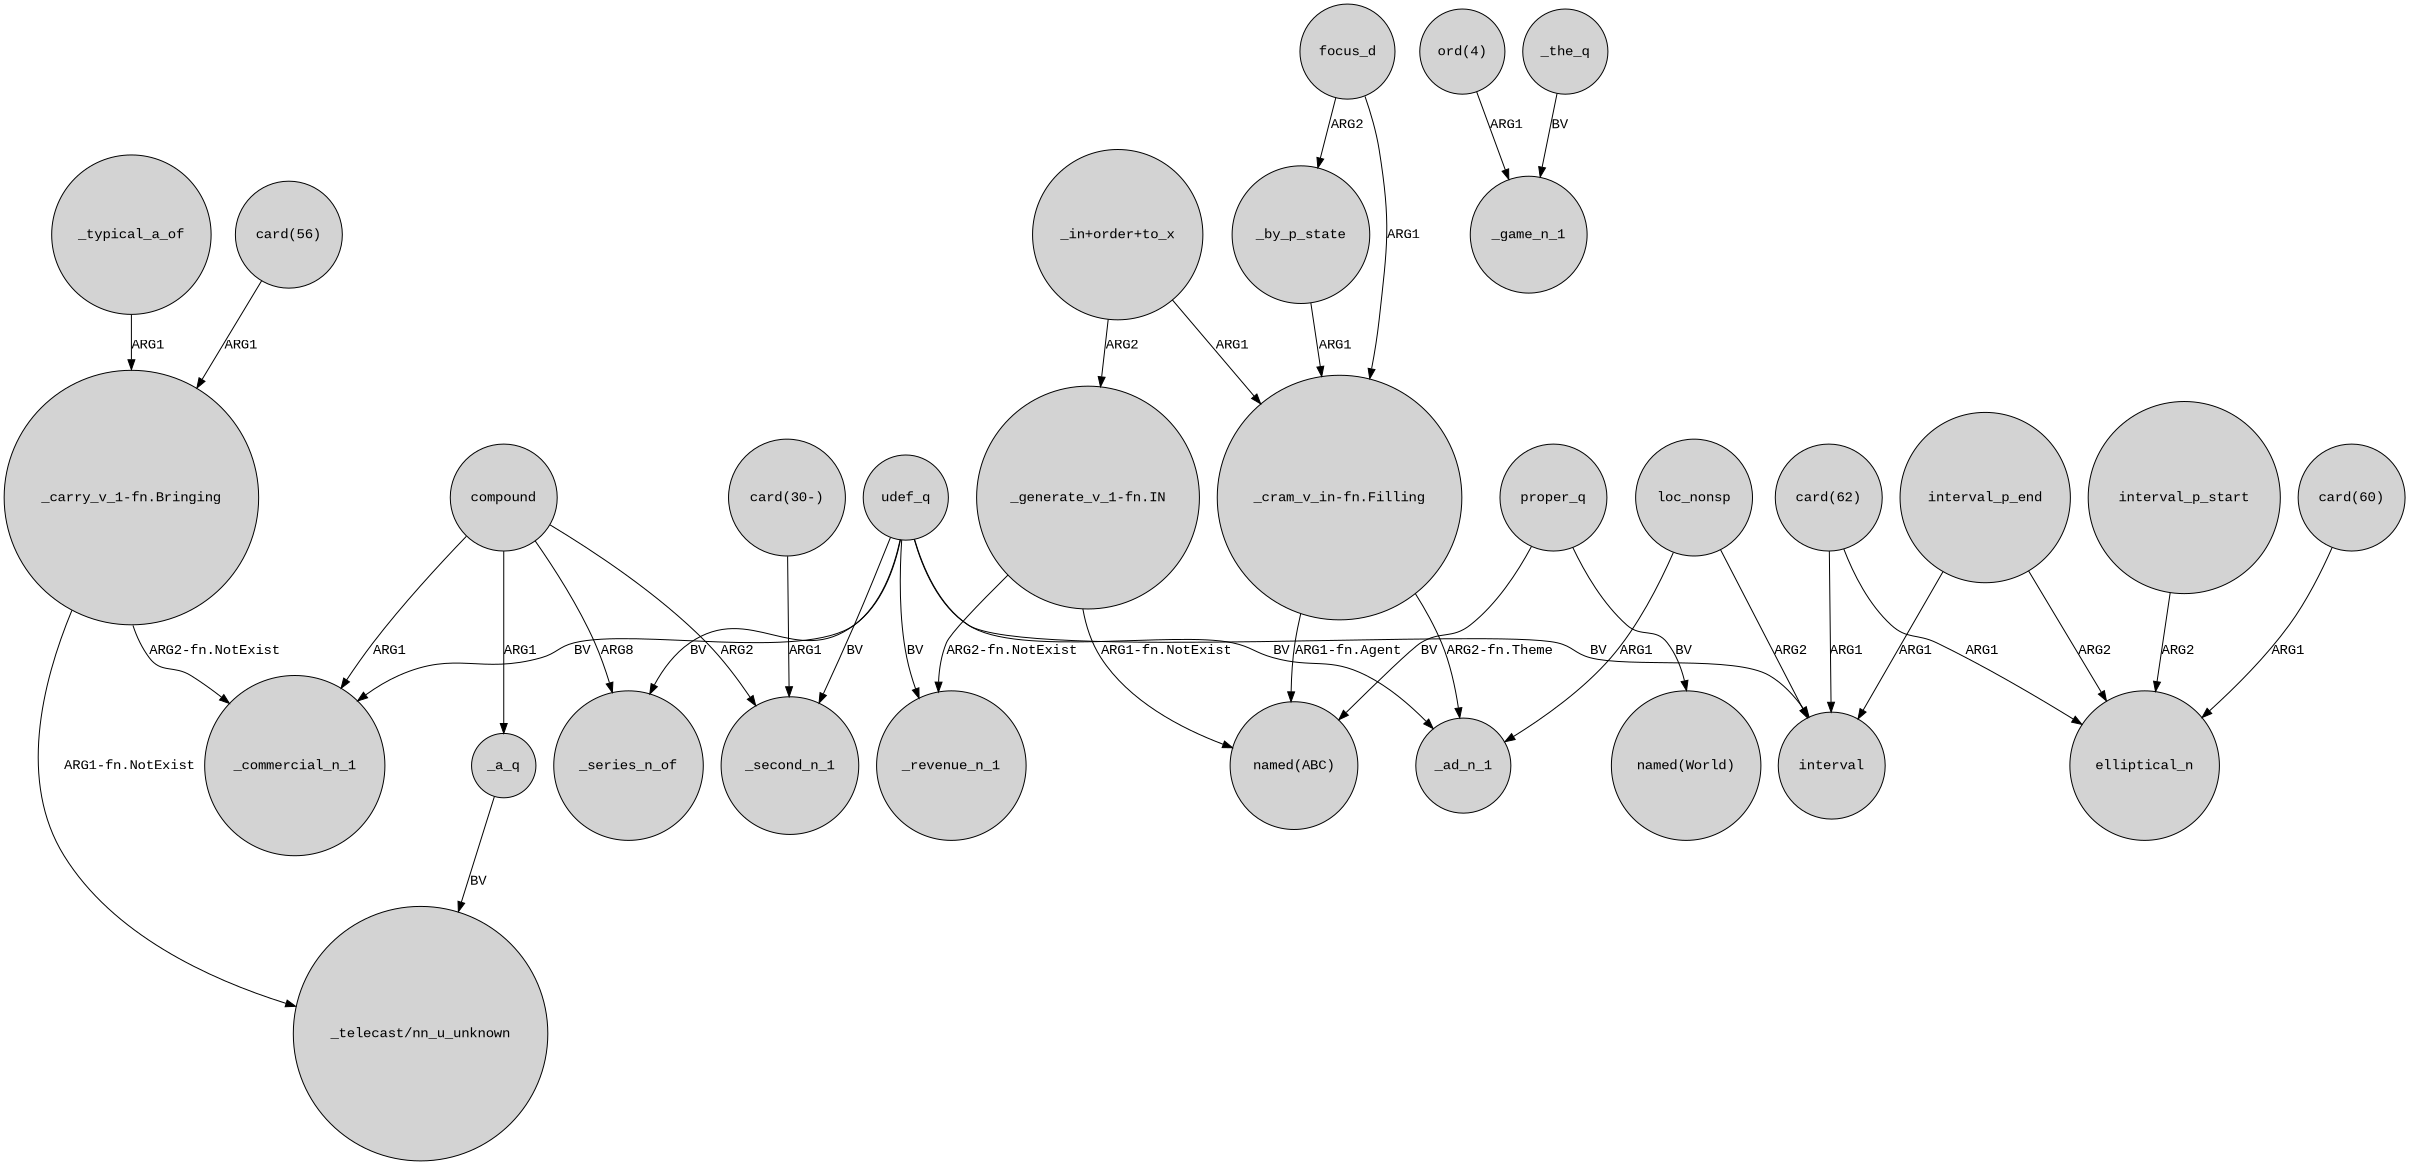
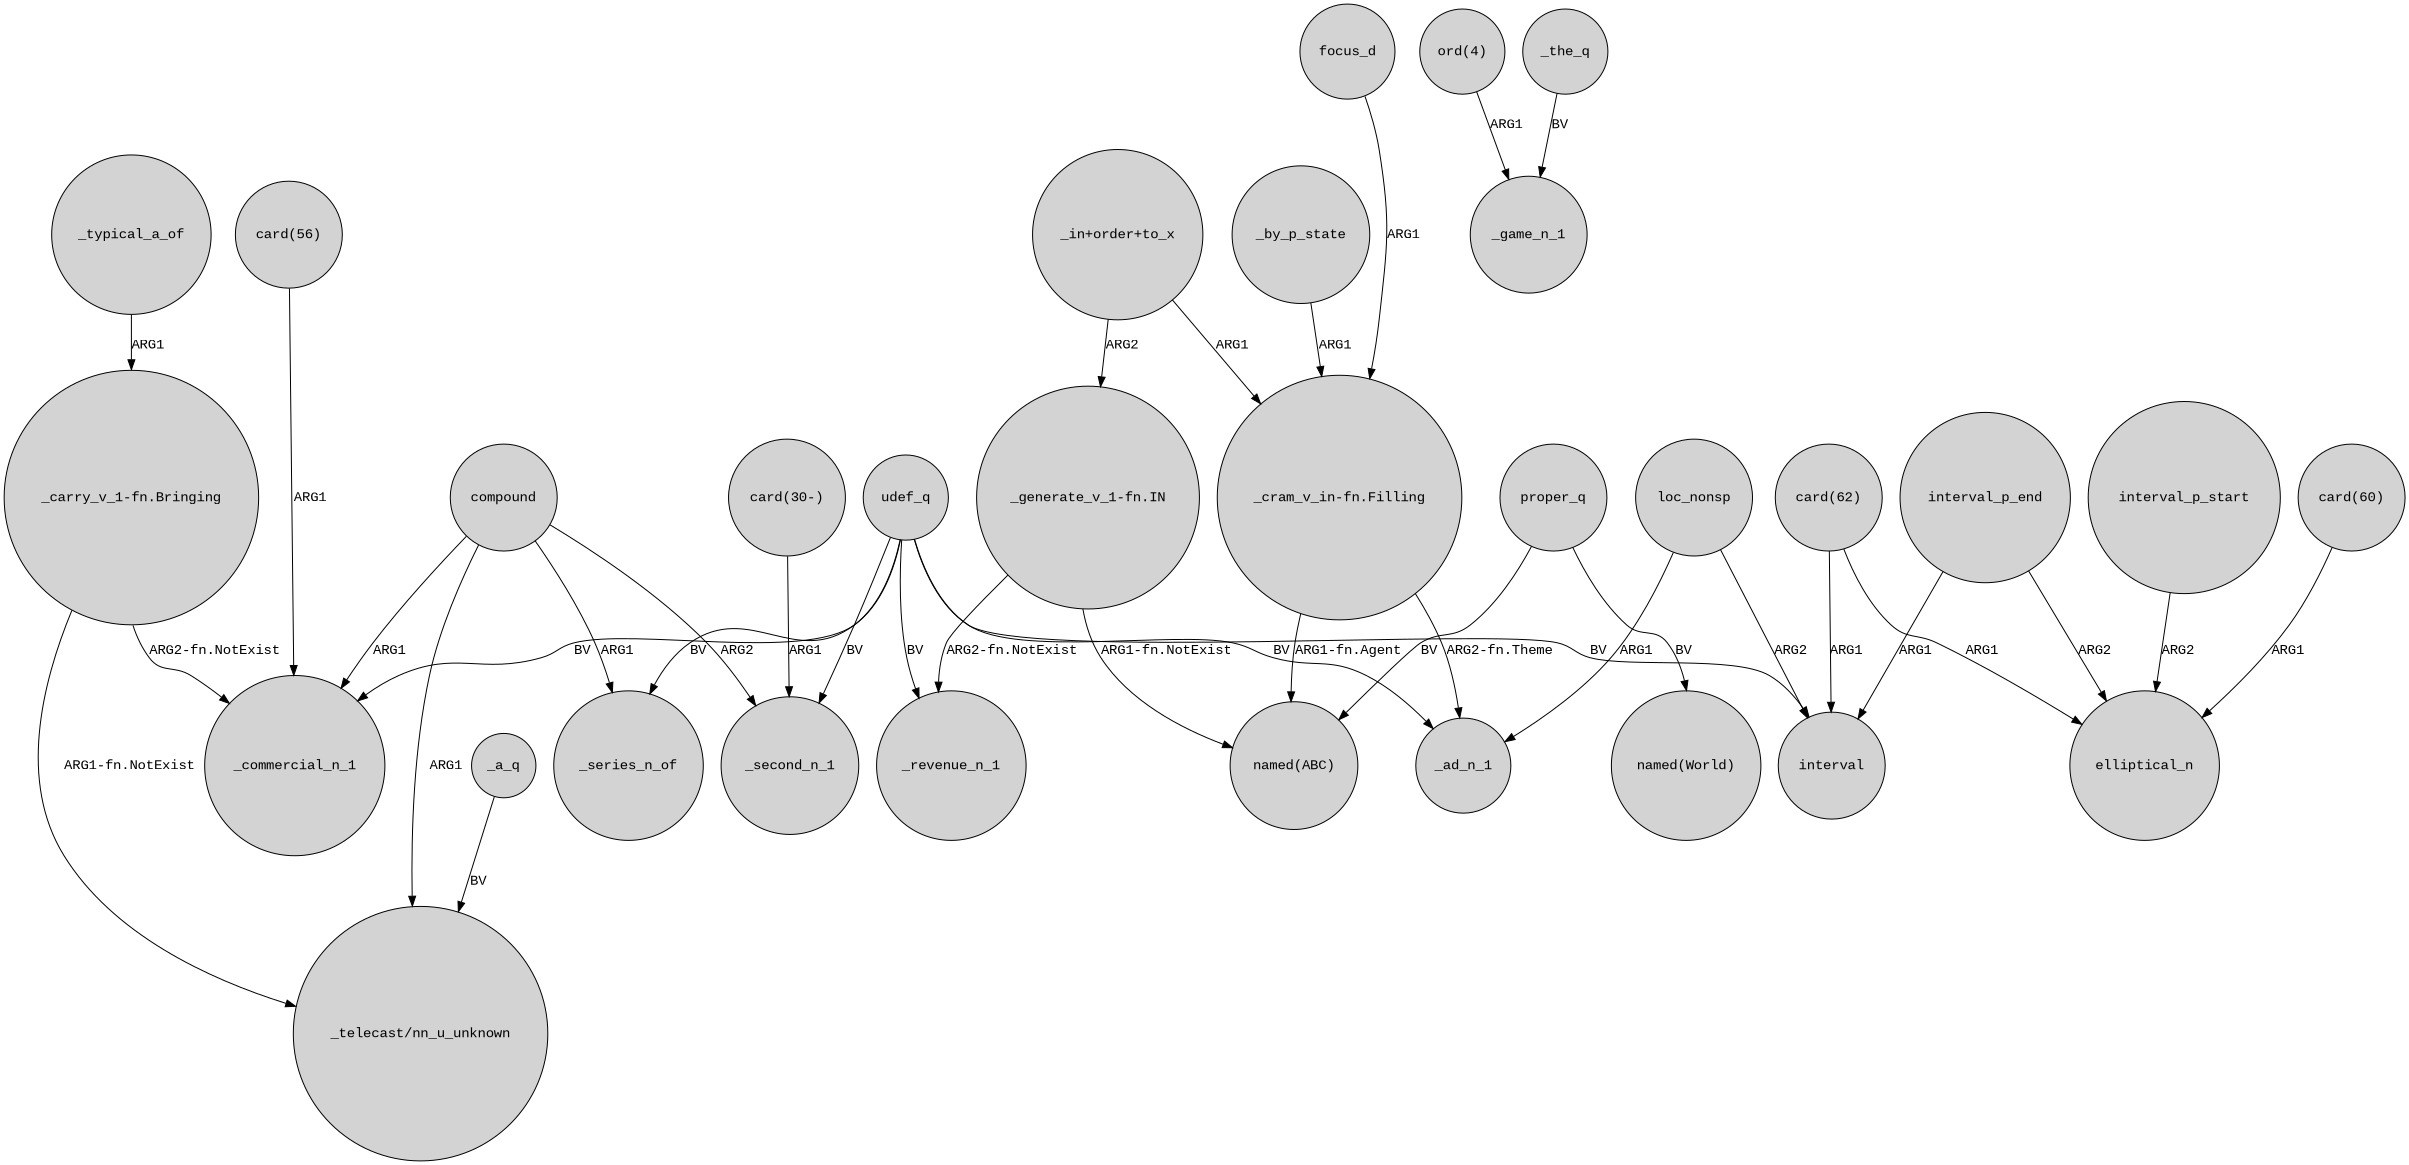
(1328, 128) -> none
(232, 330) -> (292, 477)
(504, 637) -> (422, 716)
(618, 650) -> (618, 650)
